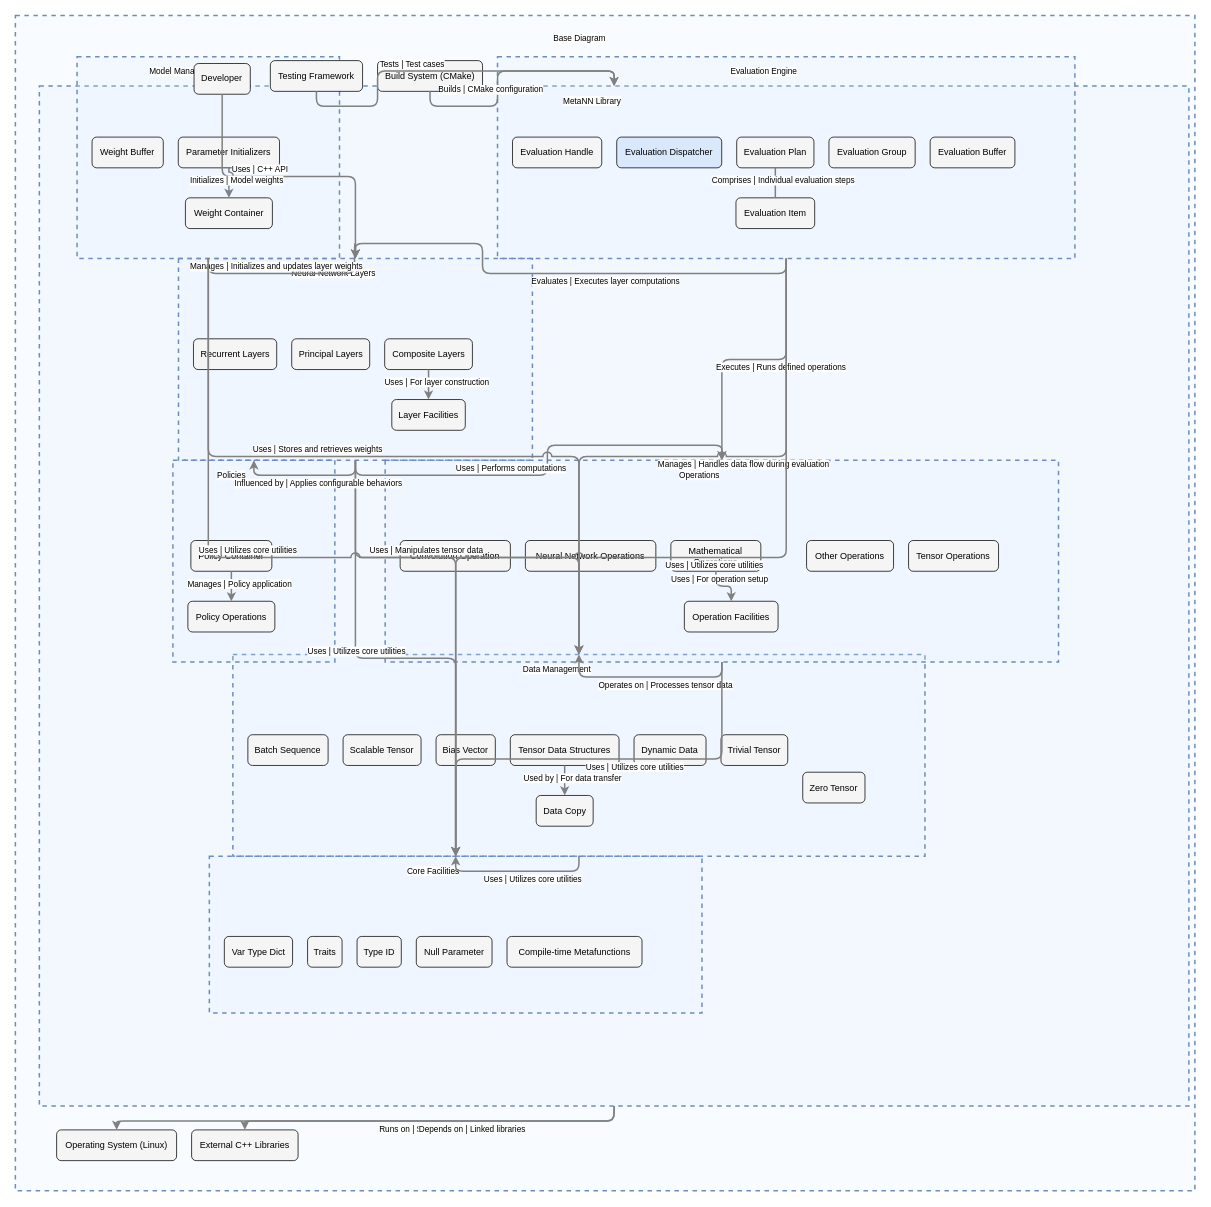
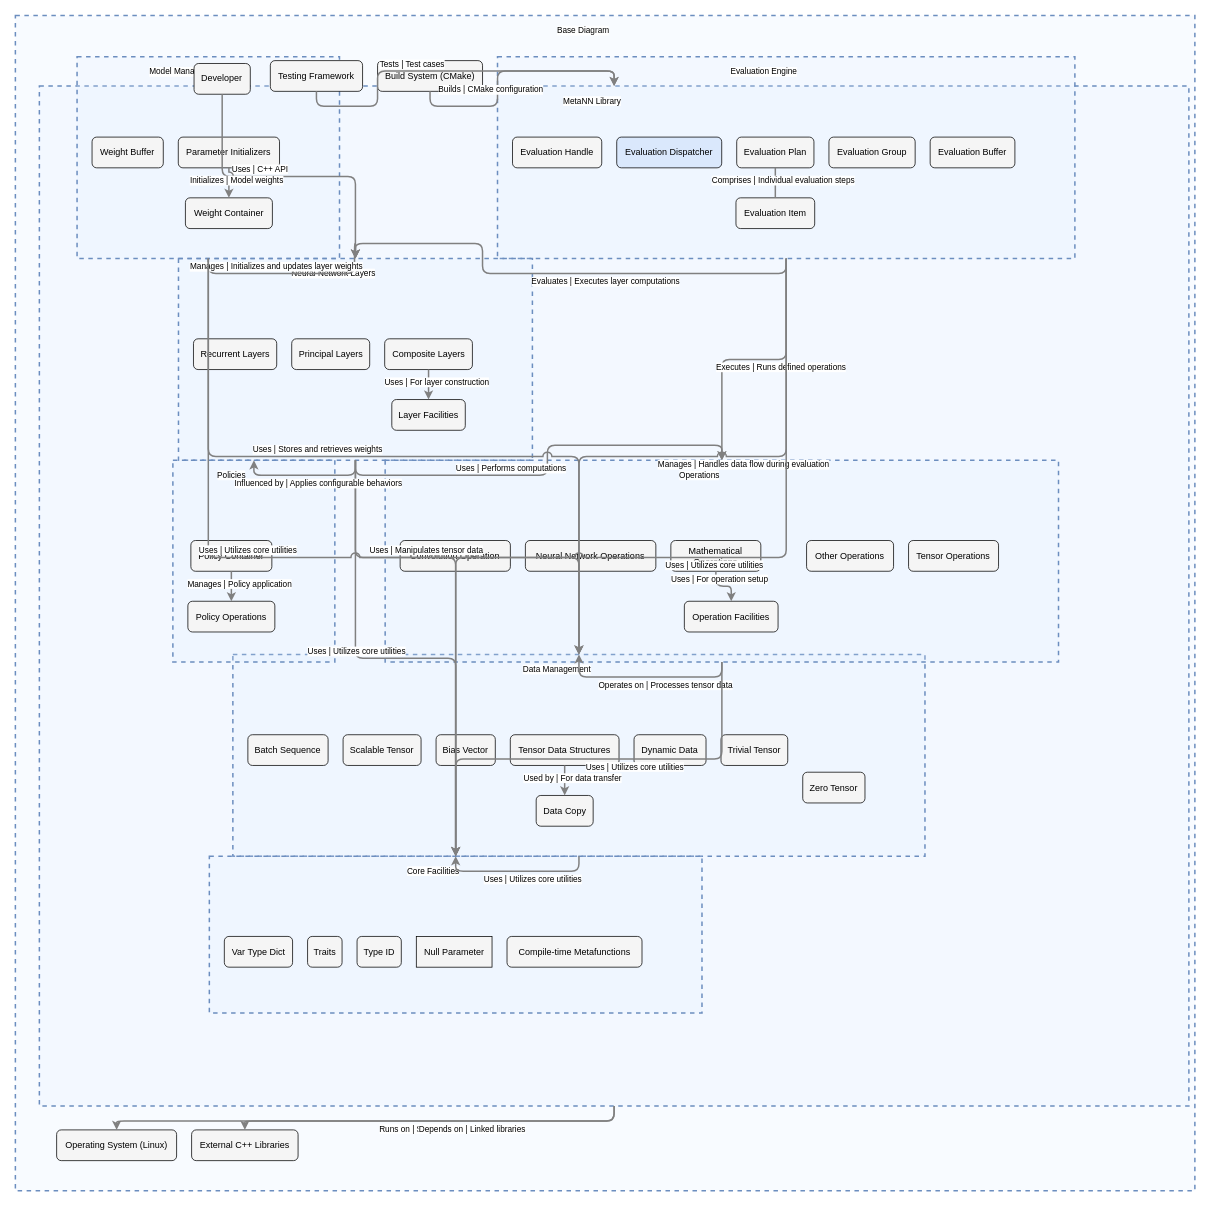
(579, 38) -> (583, 30)
(454, 952) -> (454, 952)
